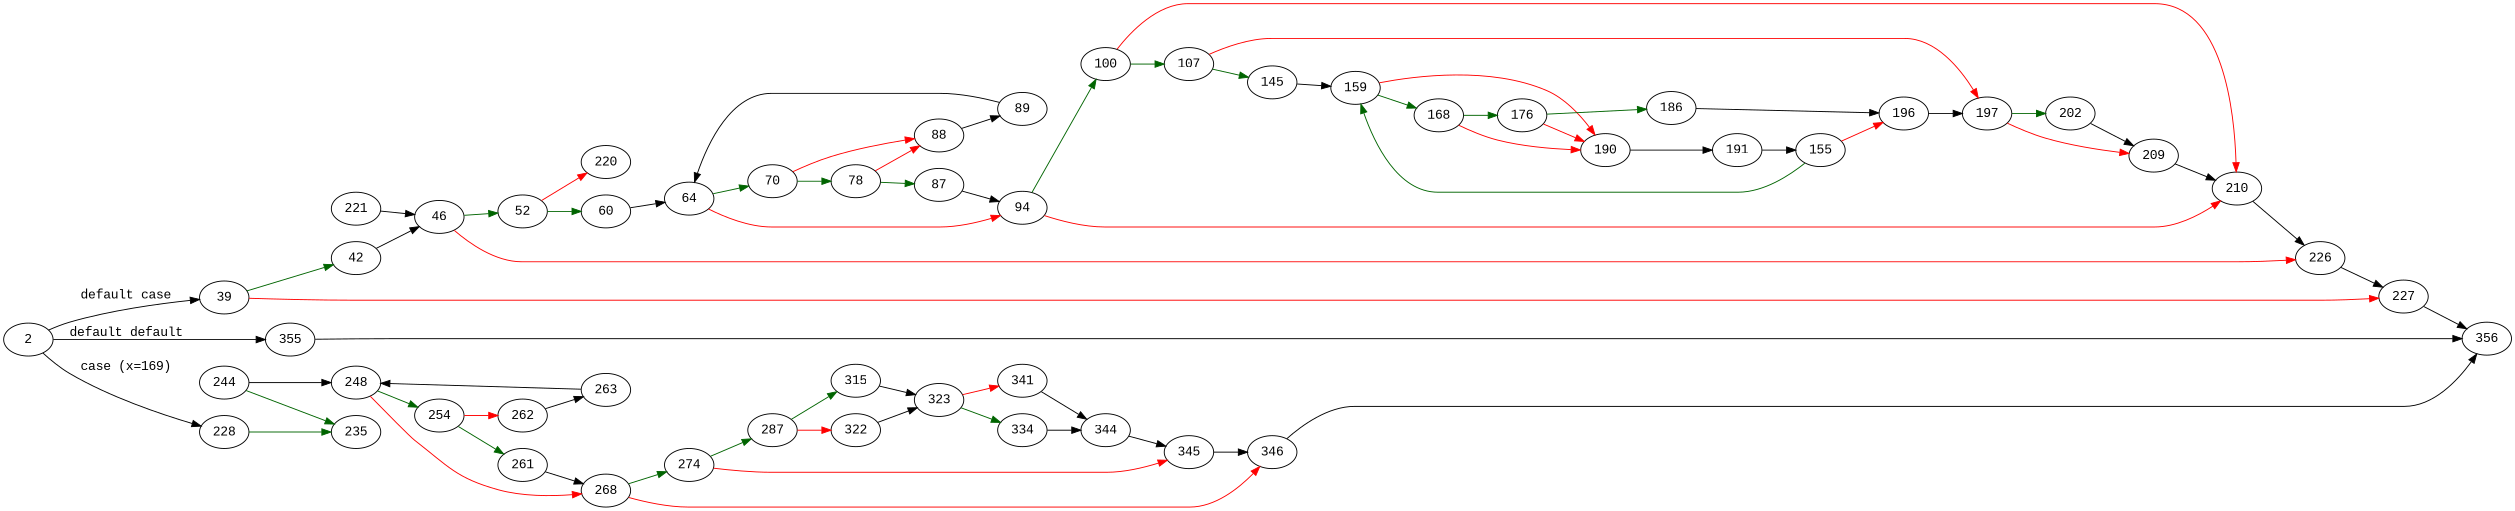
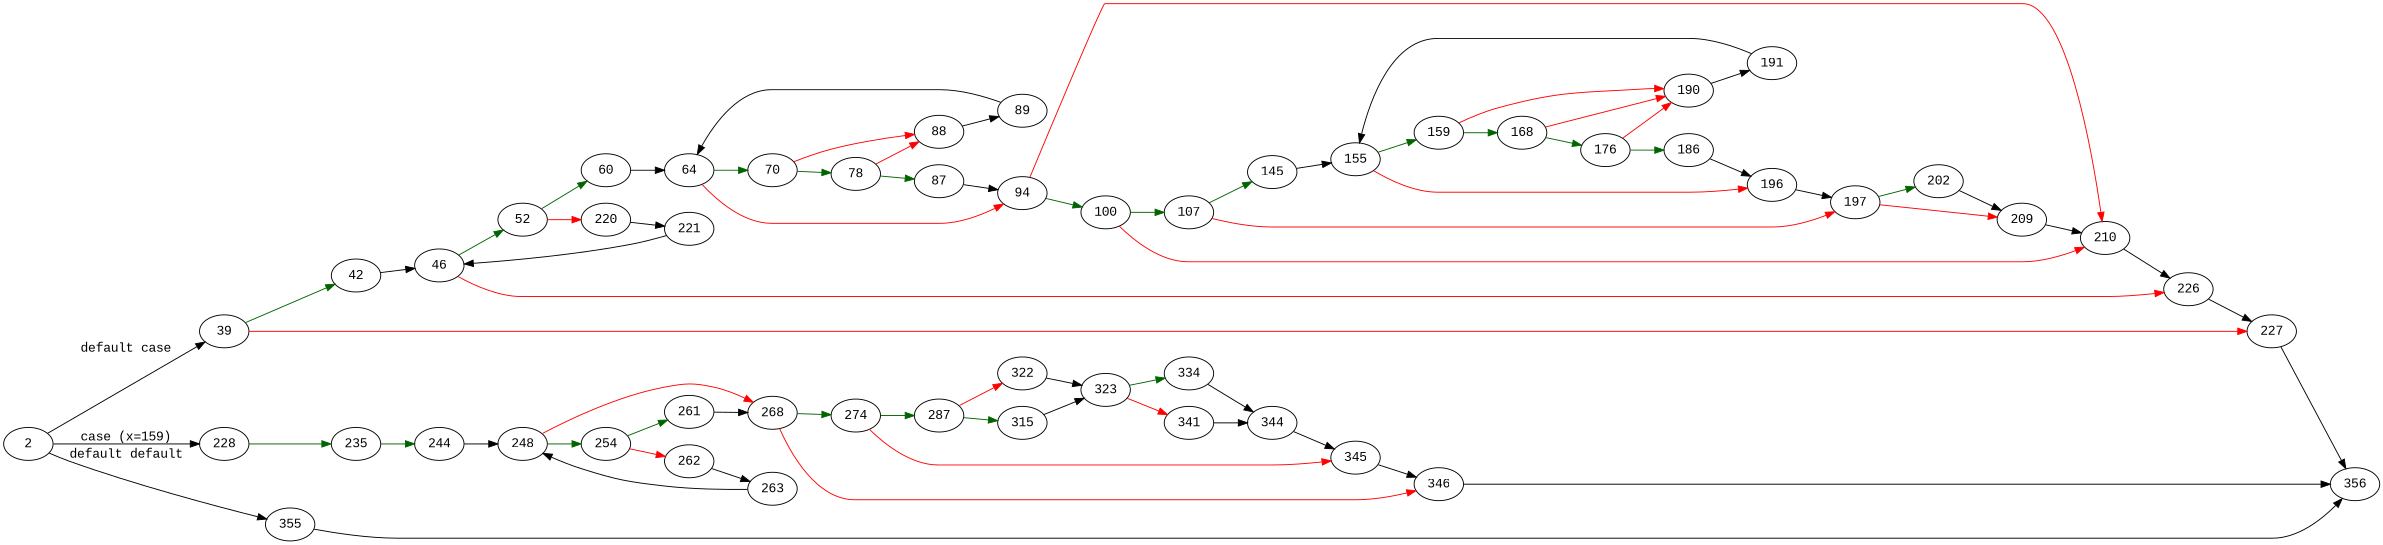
(1309, 85) -> (1309, 166)
none -> (643, 224)
(126, 367) -> (126, 437)
(286, 406) -> (393, 444)
